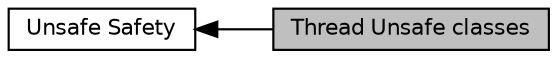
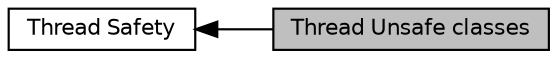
(102, 29) -> (102, 29)
